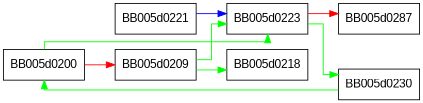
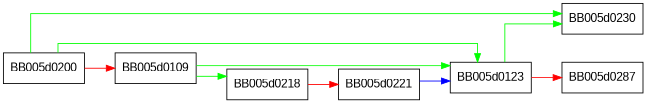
(267, 19) -> (491, 78)
(156, 65) -> (156, 68)
none -> (319, 84)
(191, 90) -> (272, 14)
